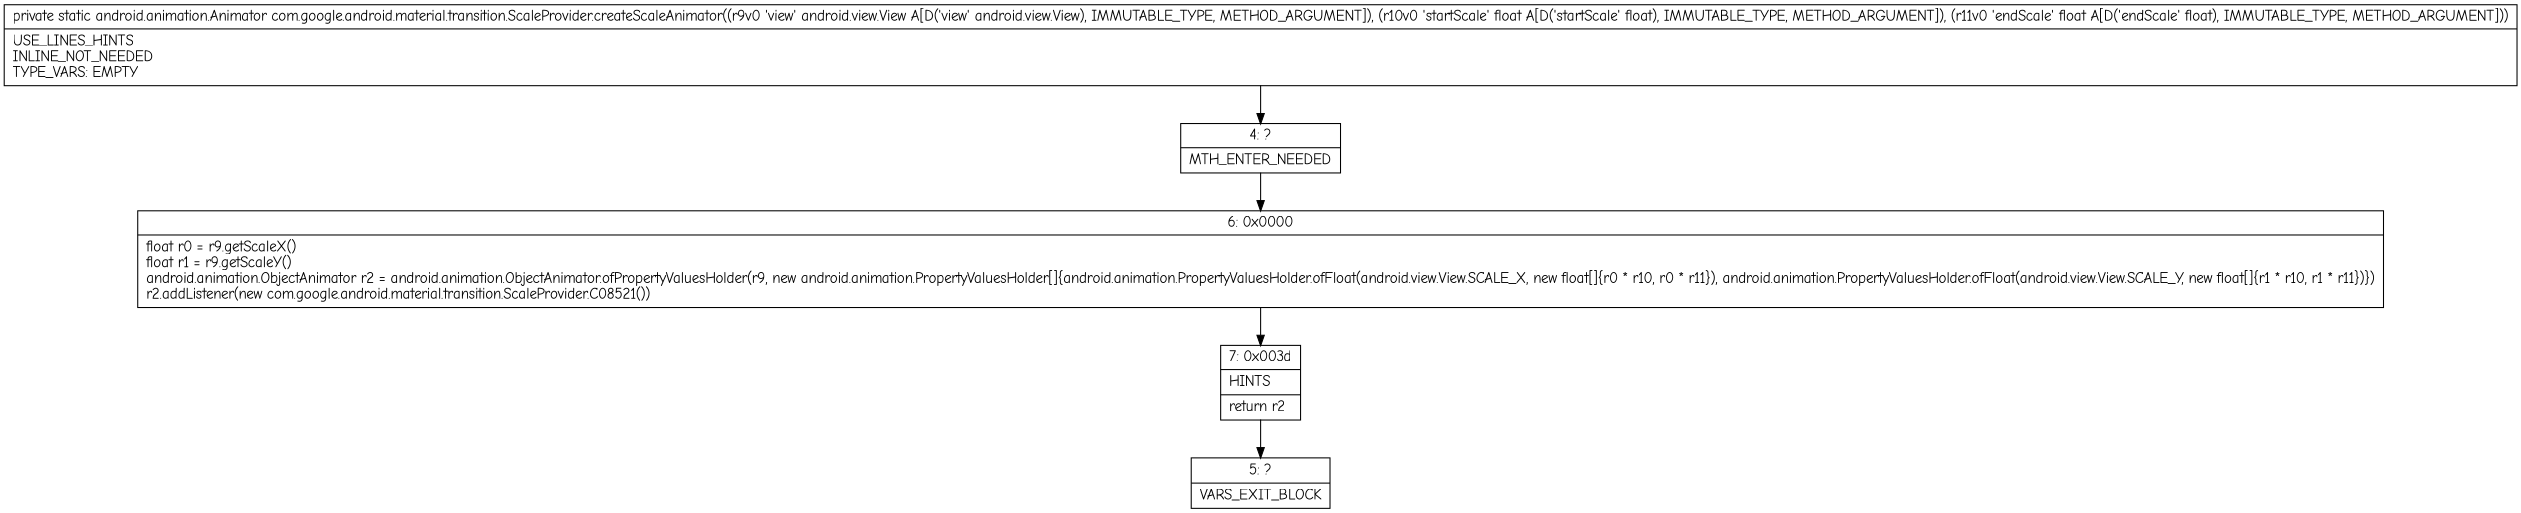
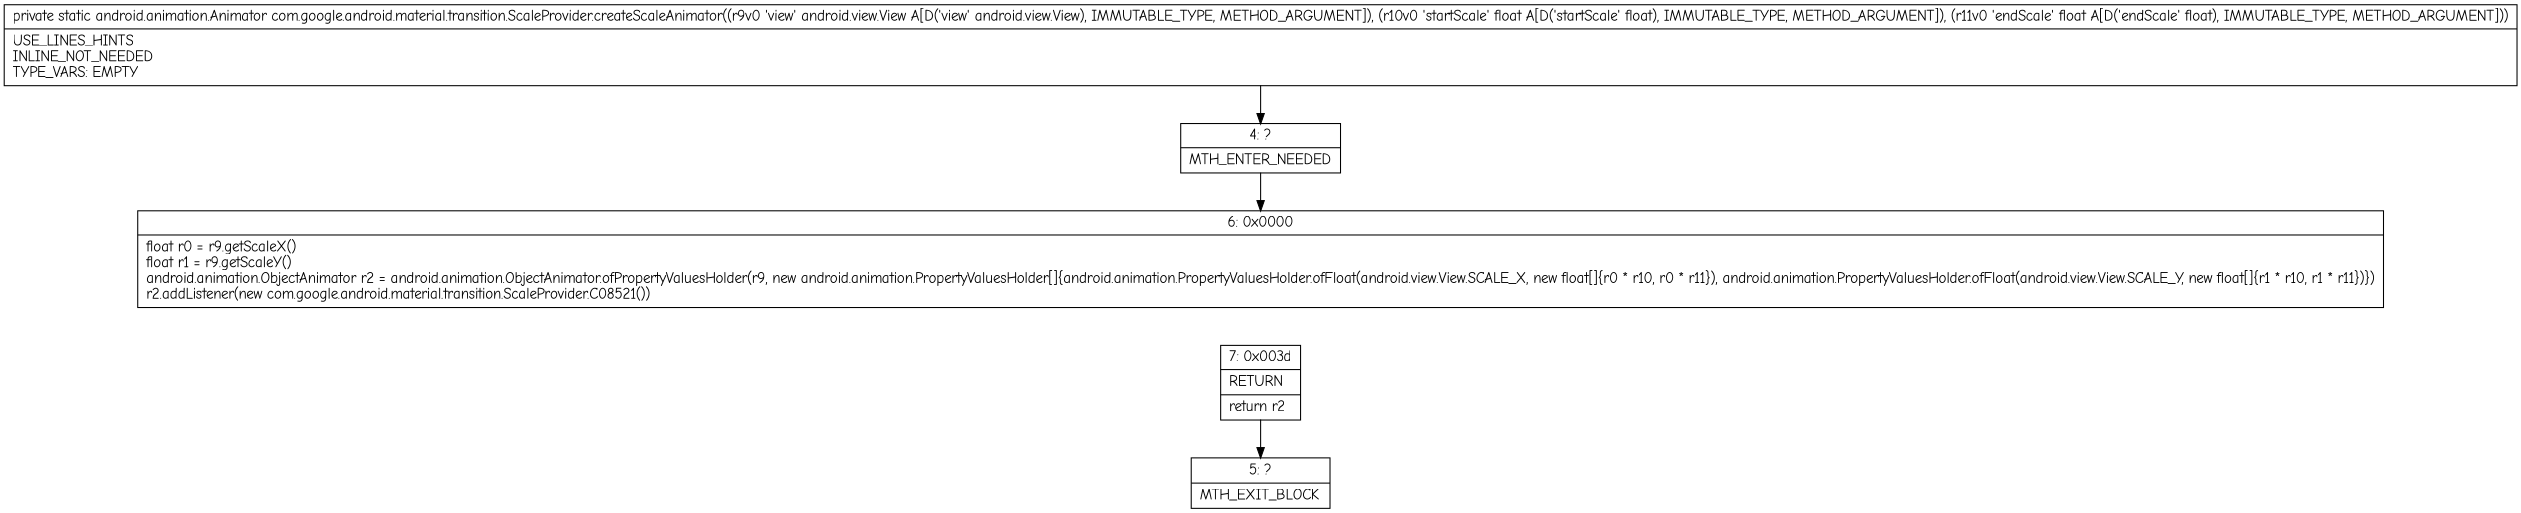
(1261, 321) -> none
(1250, 382) -> (1256, 382)
(1261, 495) -> (1260, 495)
